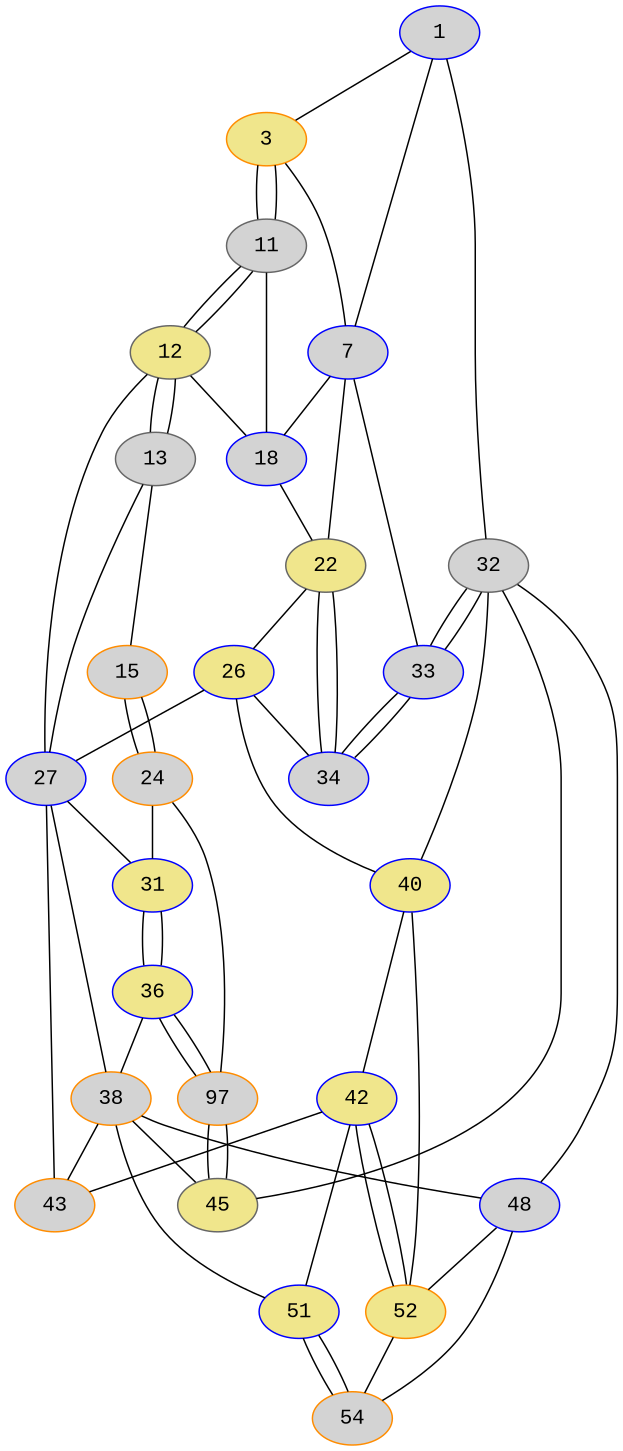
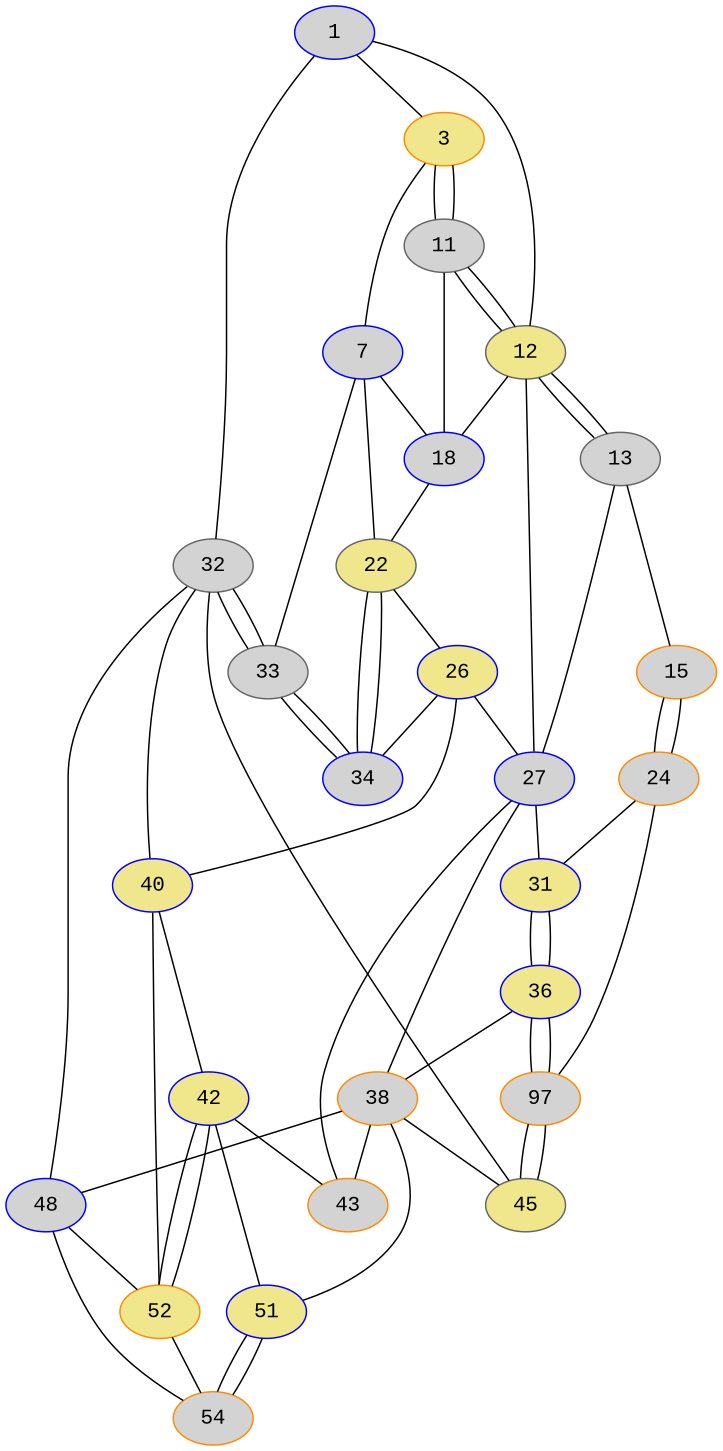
(394, 193) -> (515, 145)
(423, 672) -> (268, 672)
